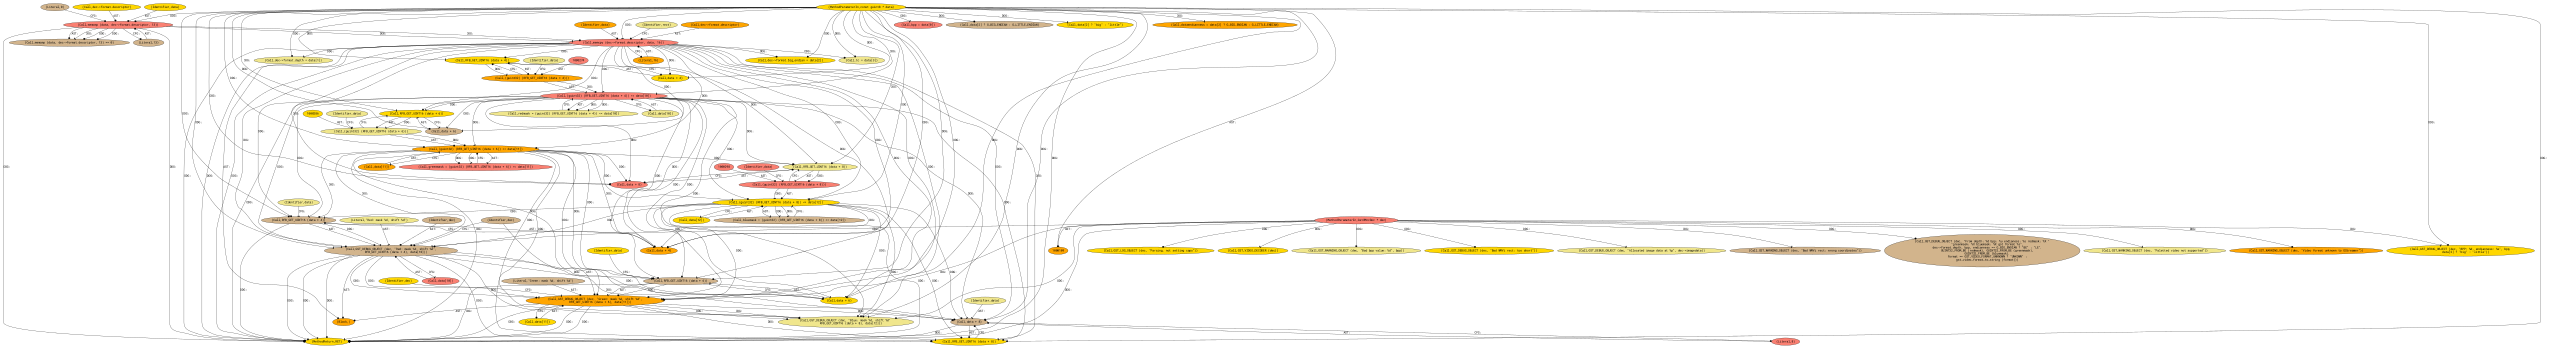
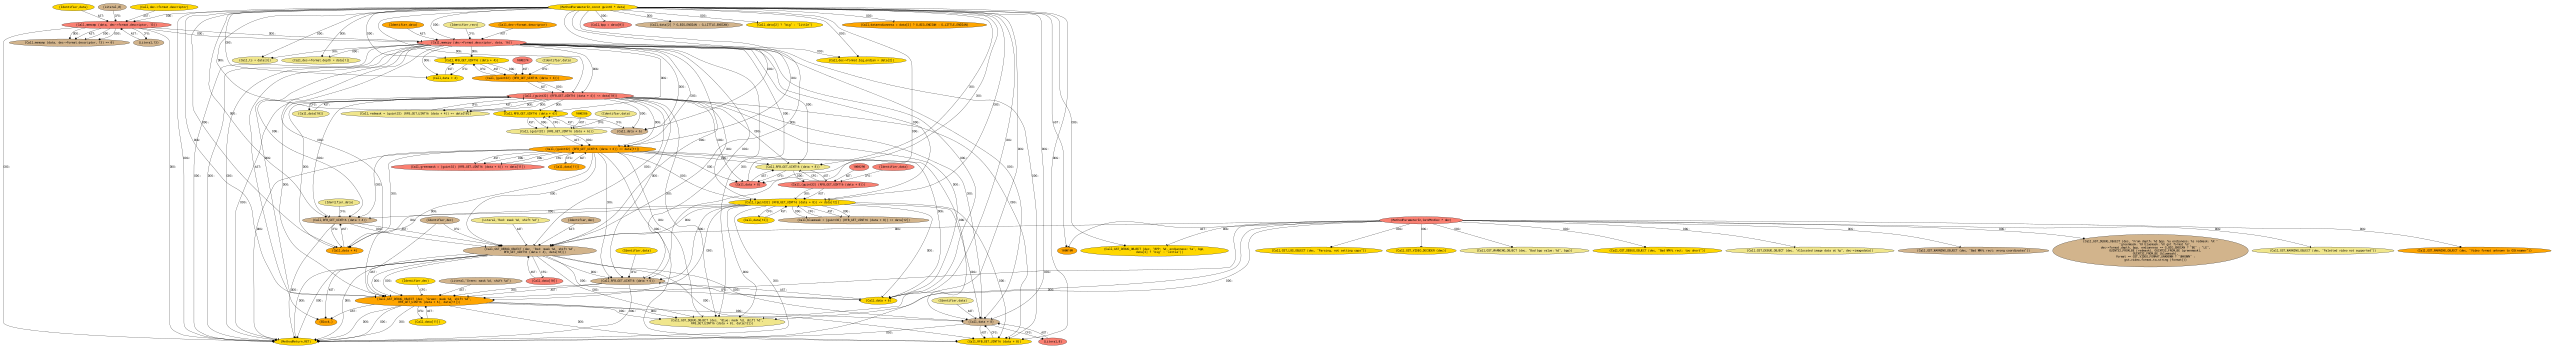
(648, 60) -> none
